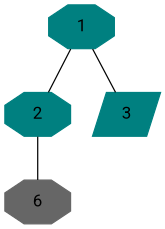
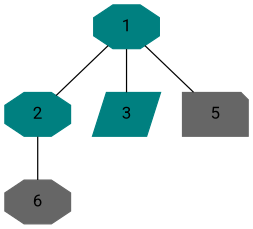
none -> (215, 114)
